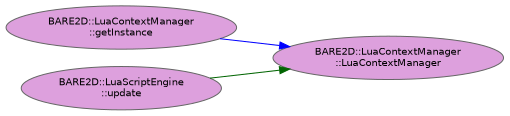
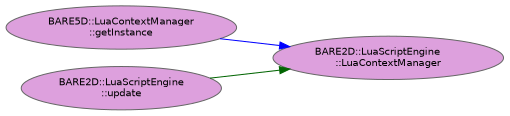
(121, 28) -> (121, 28)
(388, 58) -> (388, 58)
